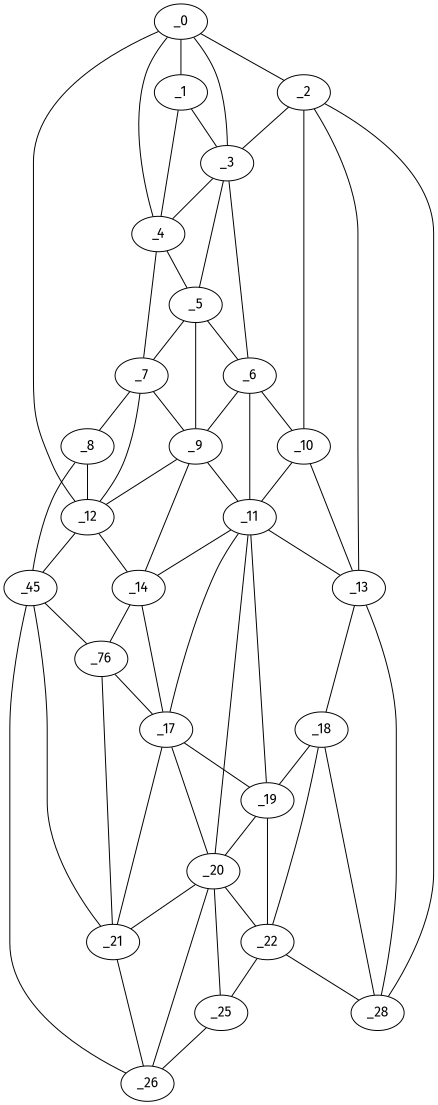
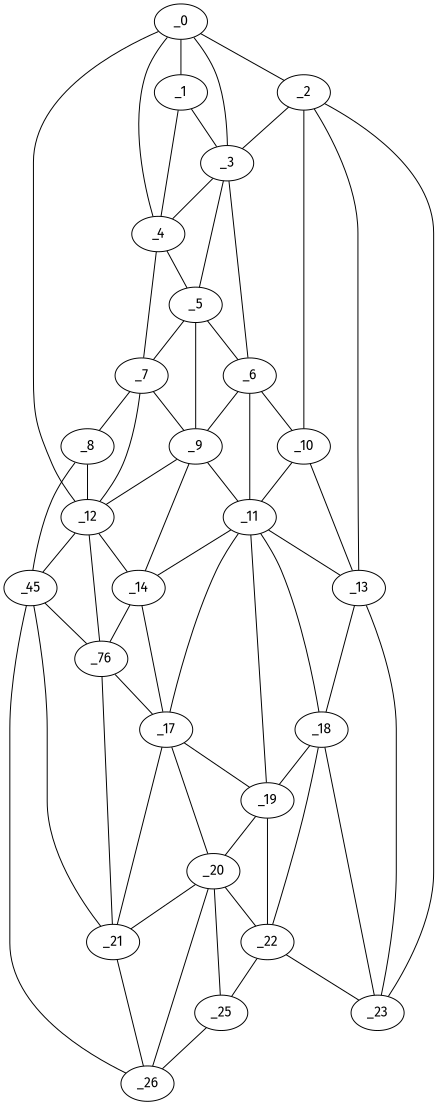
none -> (94, 588)
(232, 694) -> (298, 620)
(378, 1013) -> (378, 1013)
